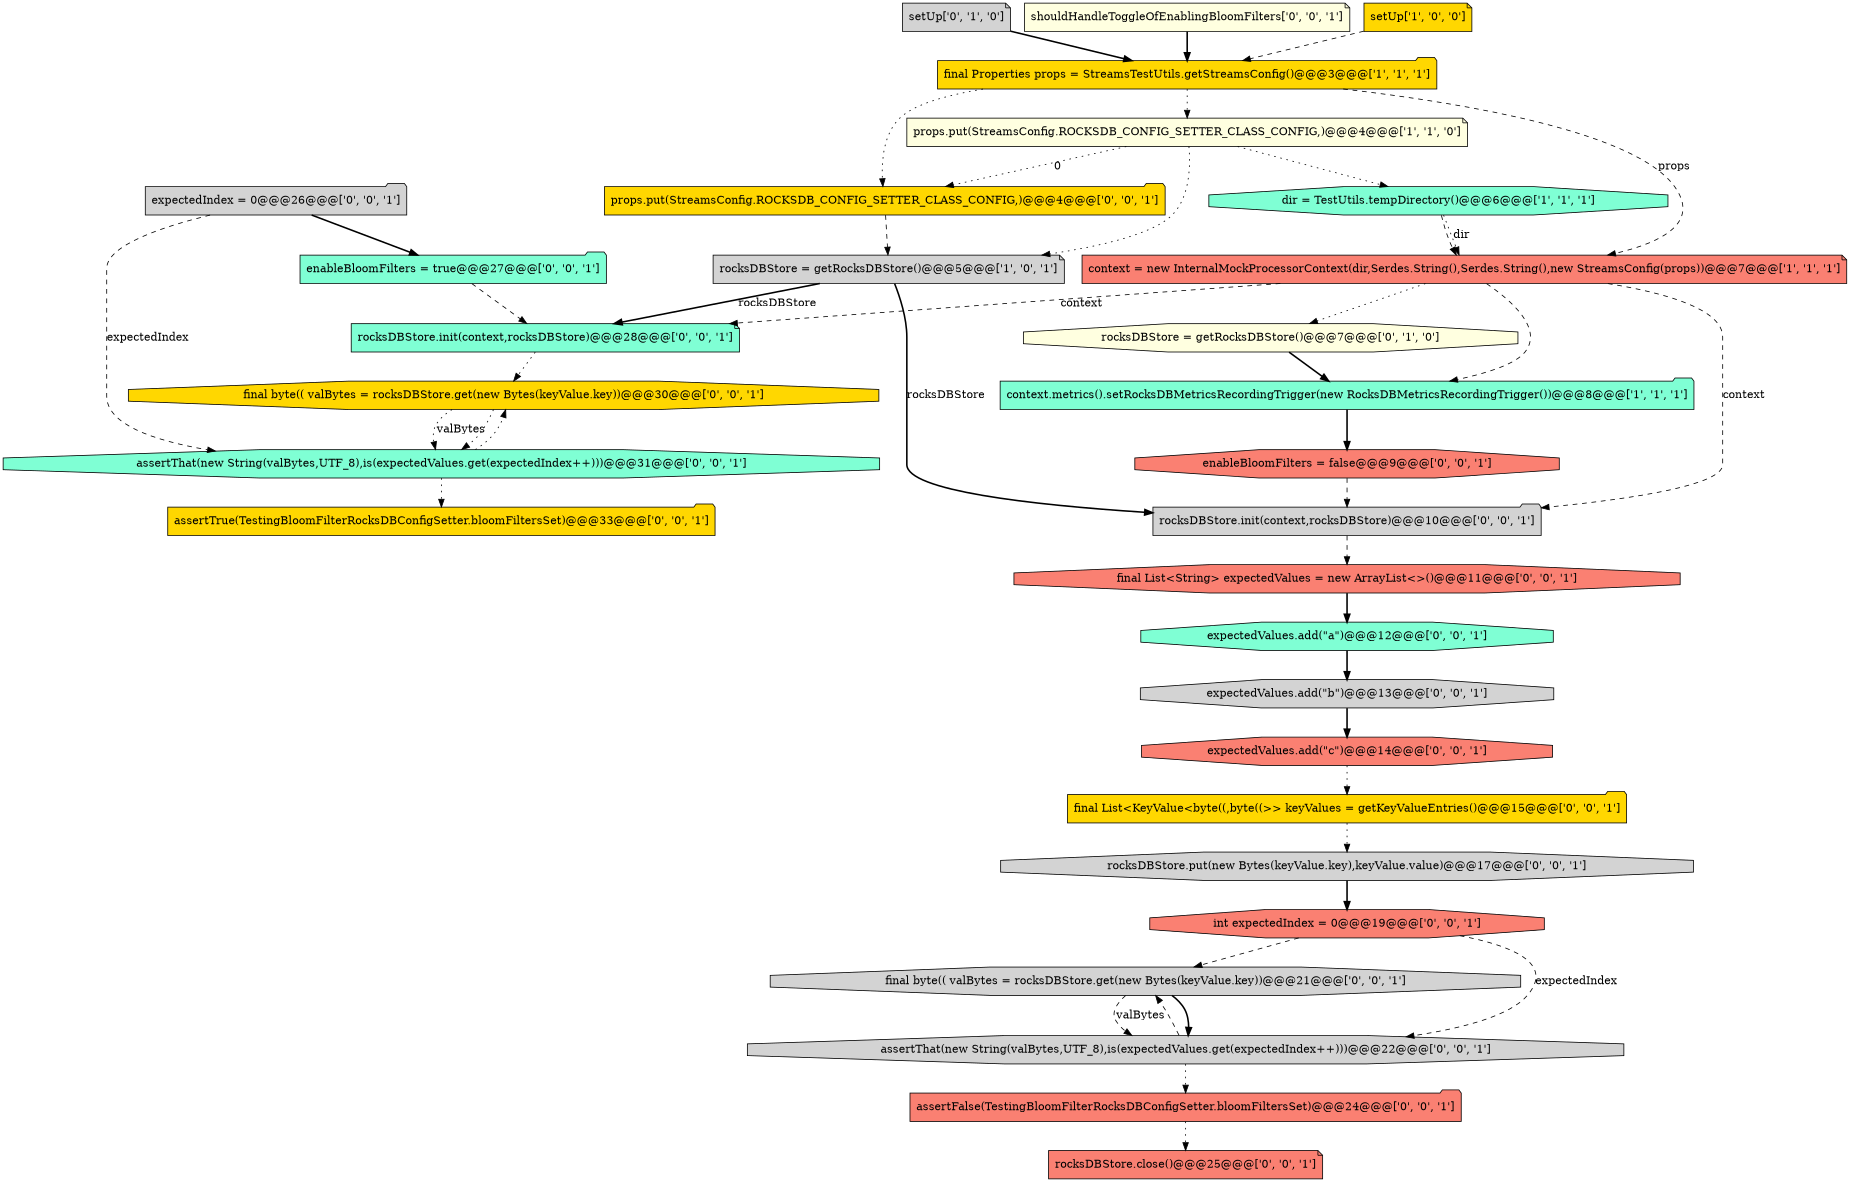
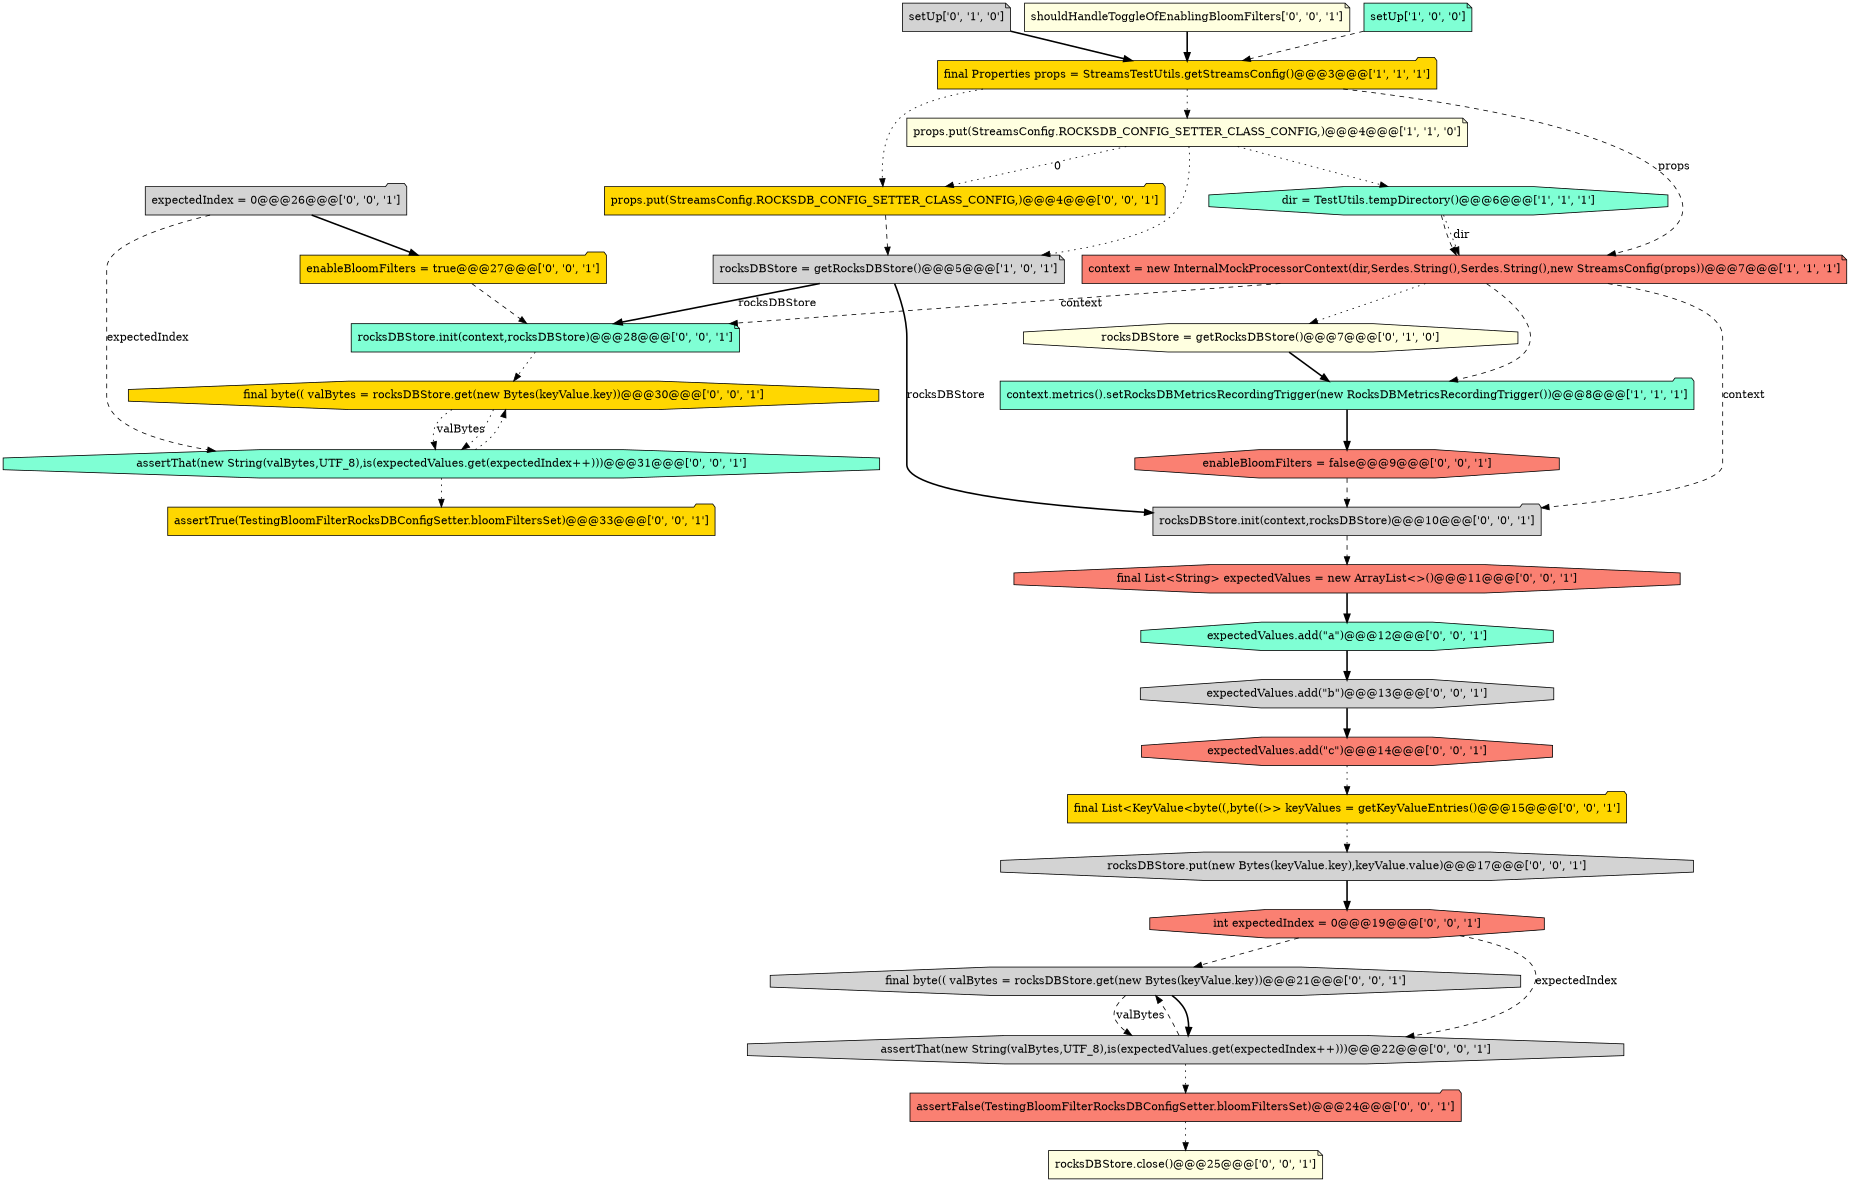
(1418, 17) -> (1418, 17)
(453, 269) -> (453, 269)
(1186, 1165) -> (1186, 1165)
